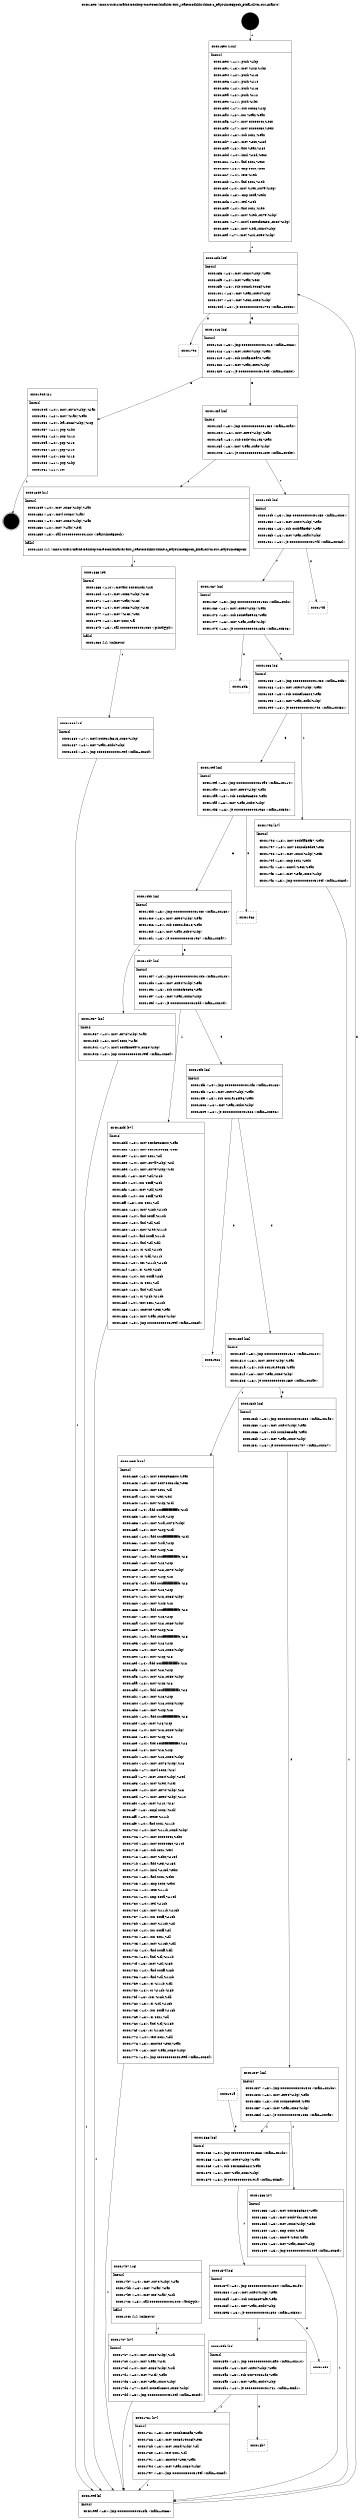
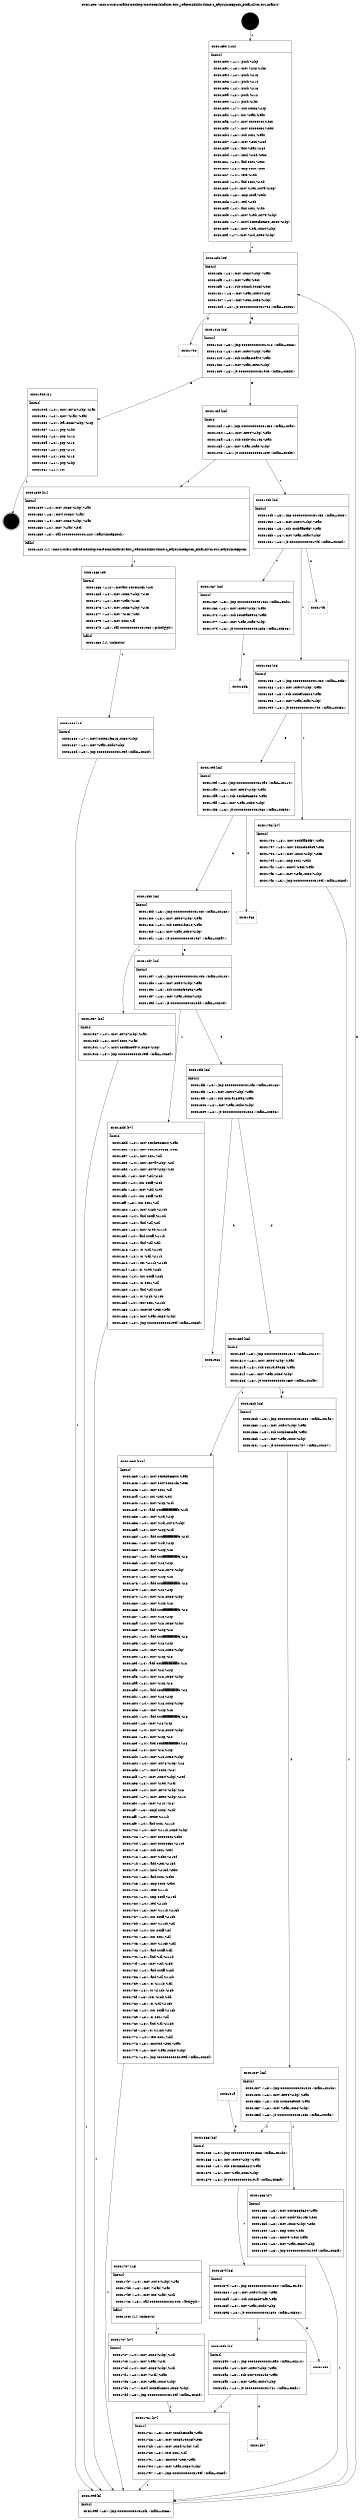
(273, 646) -> (301, 603)
(123, 2444) -> (168, 2406)
